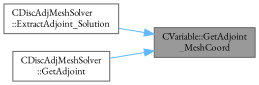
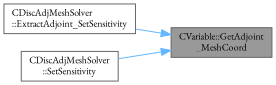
(61, 19) -> (70, 19)
(61, 66) -> (70, 66)
